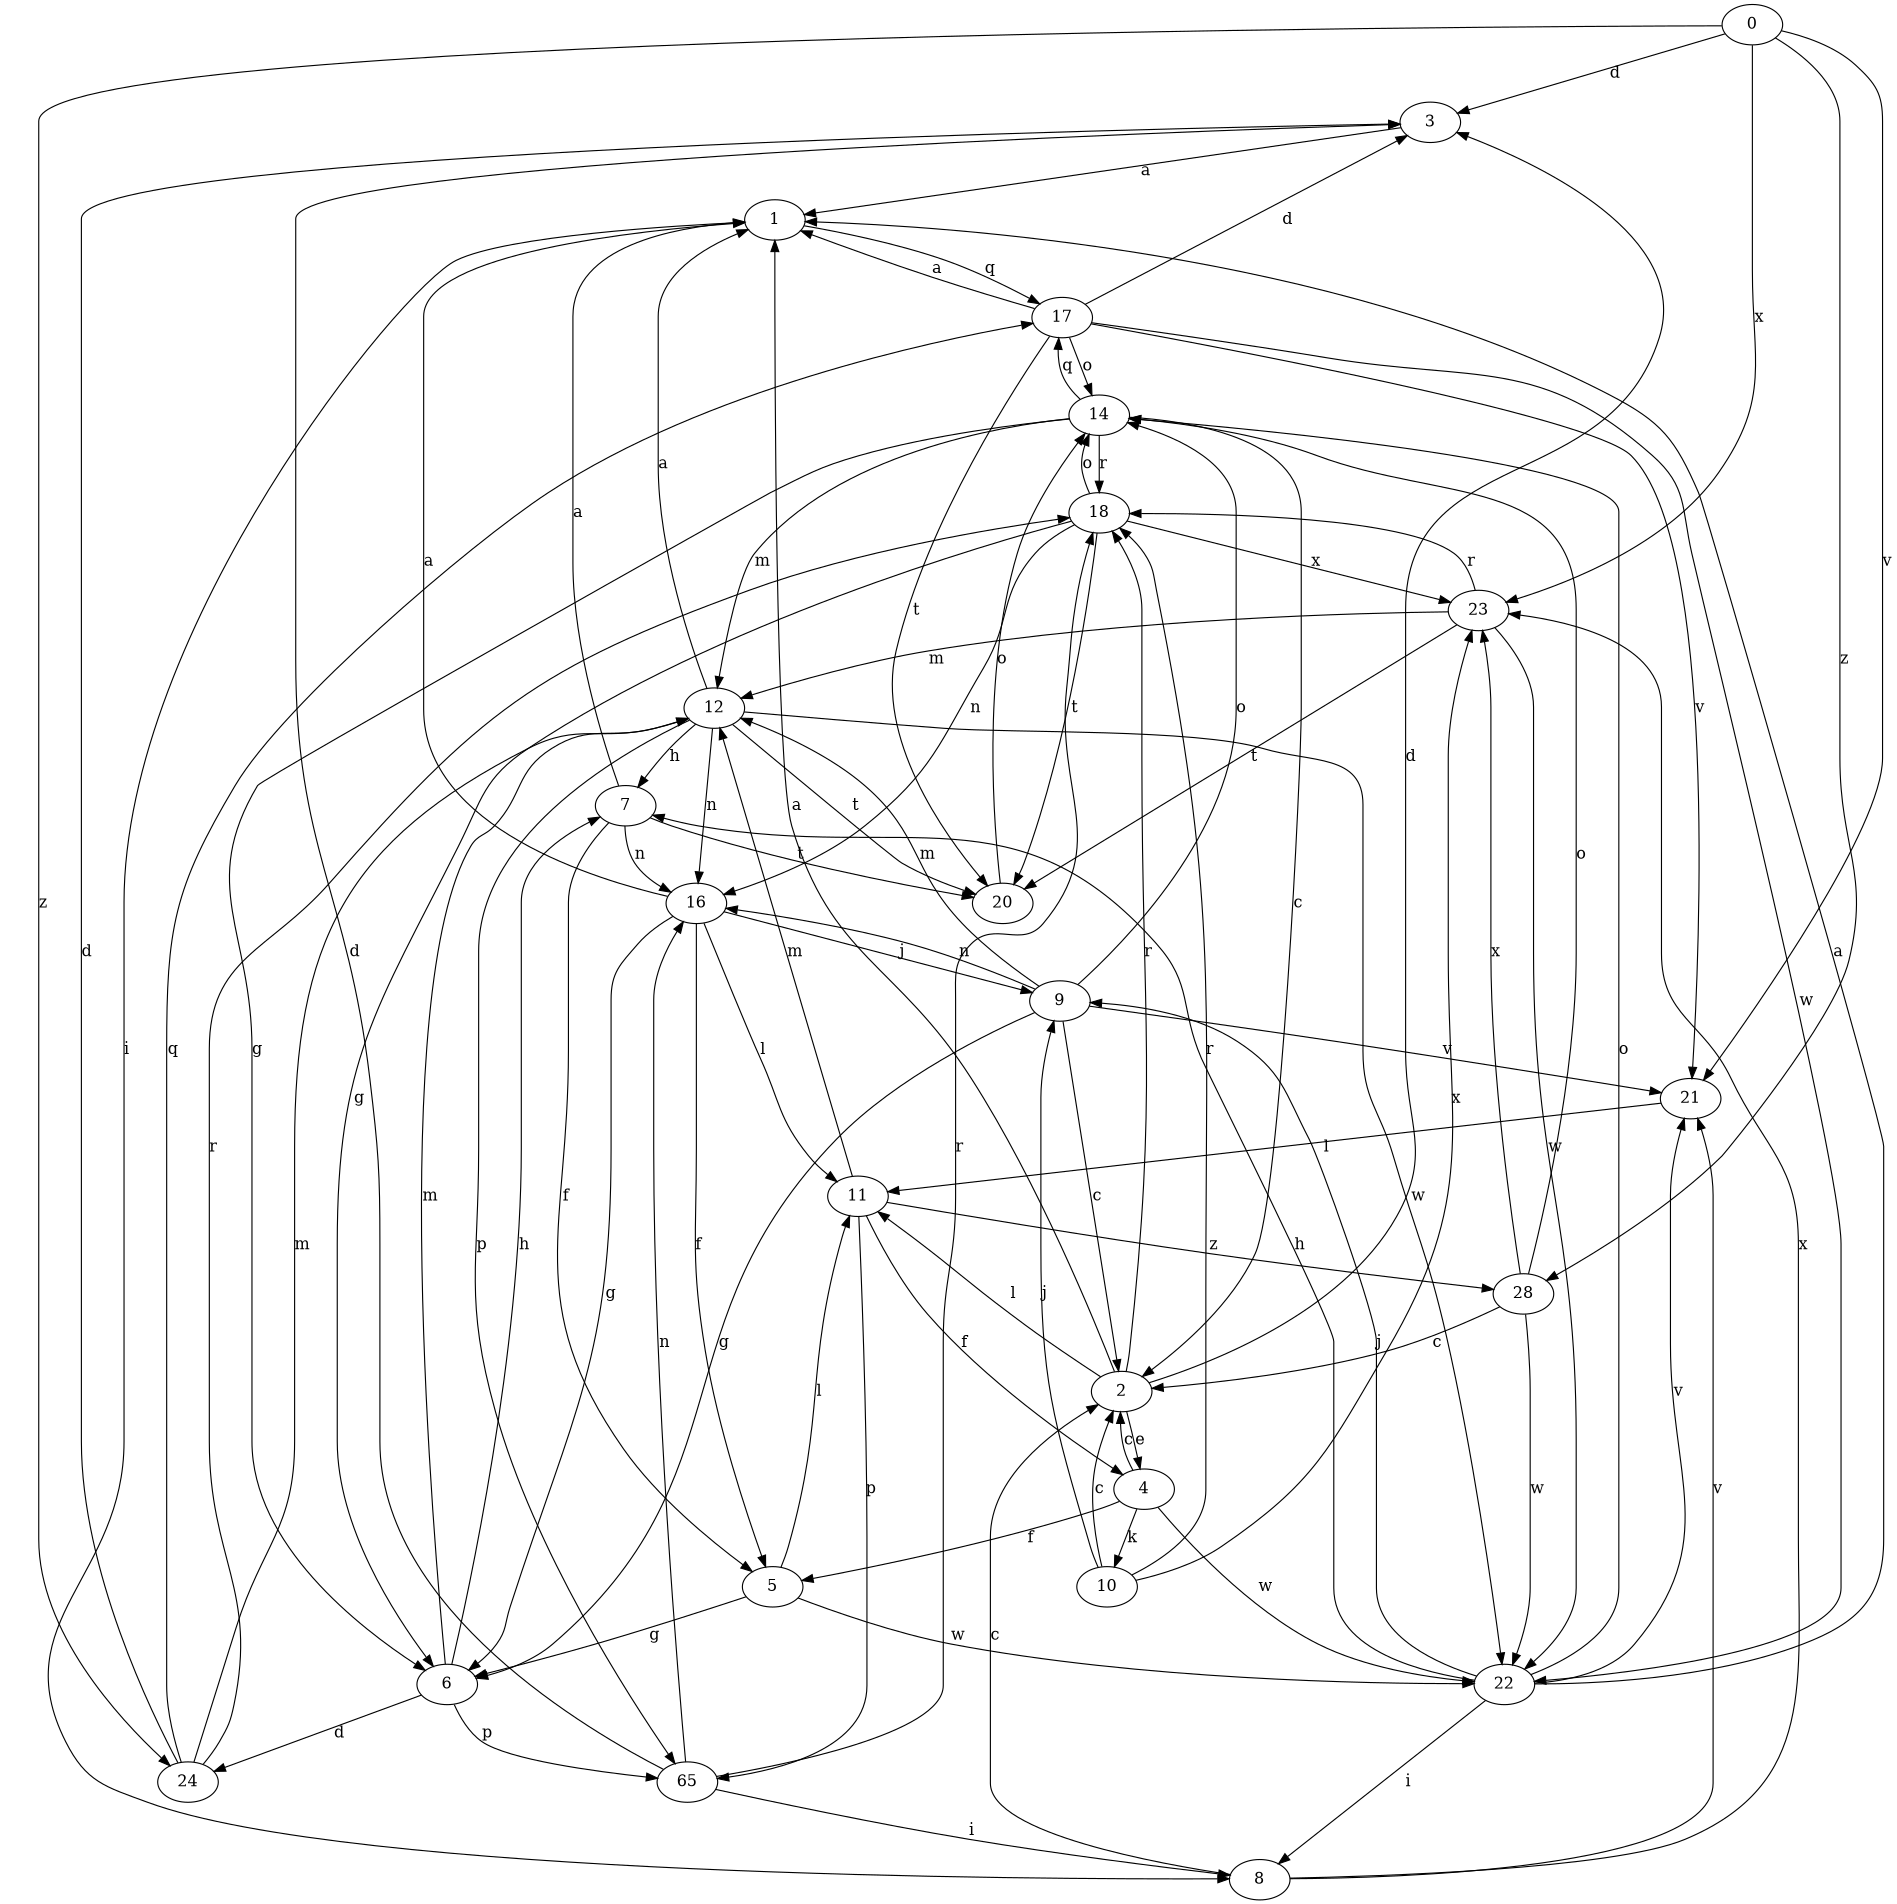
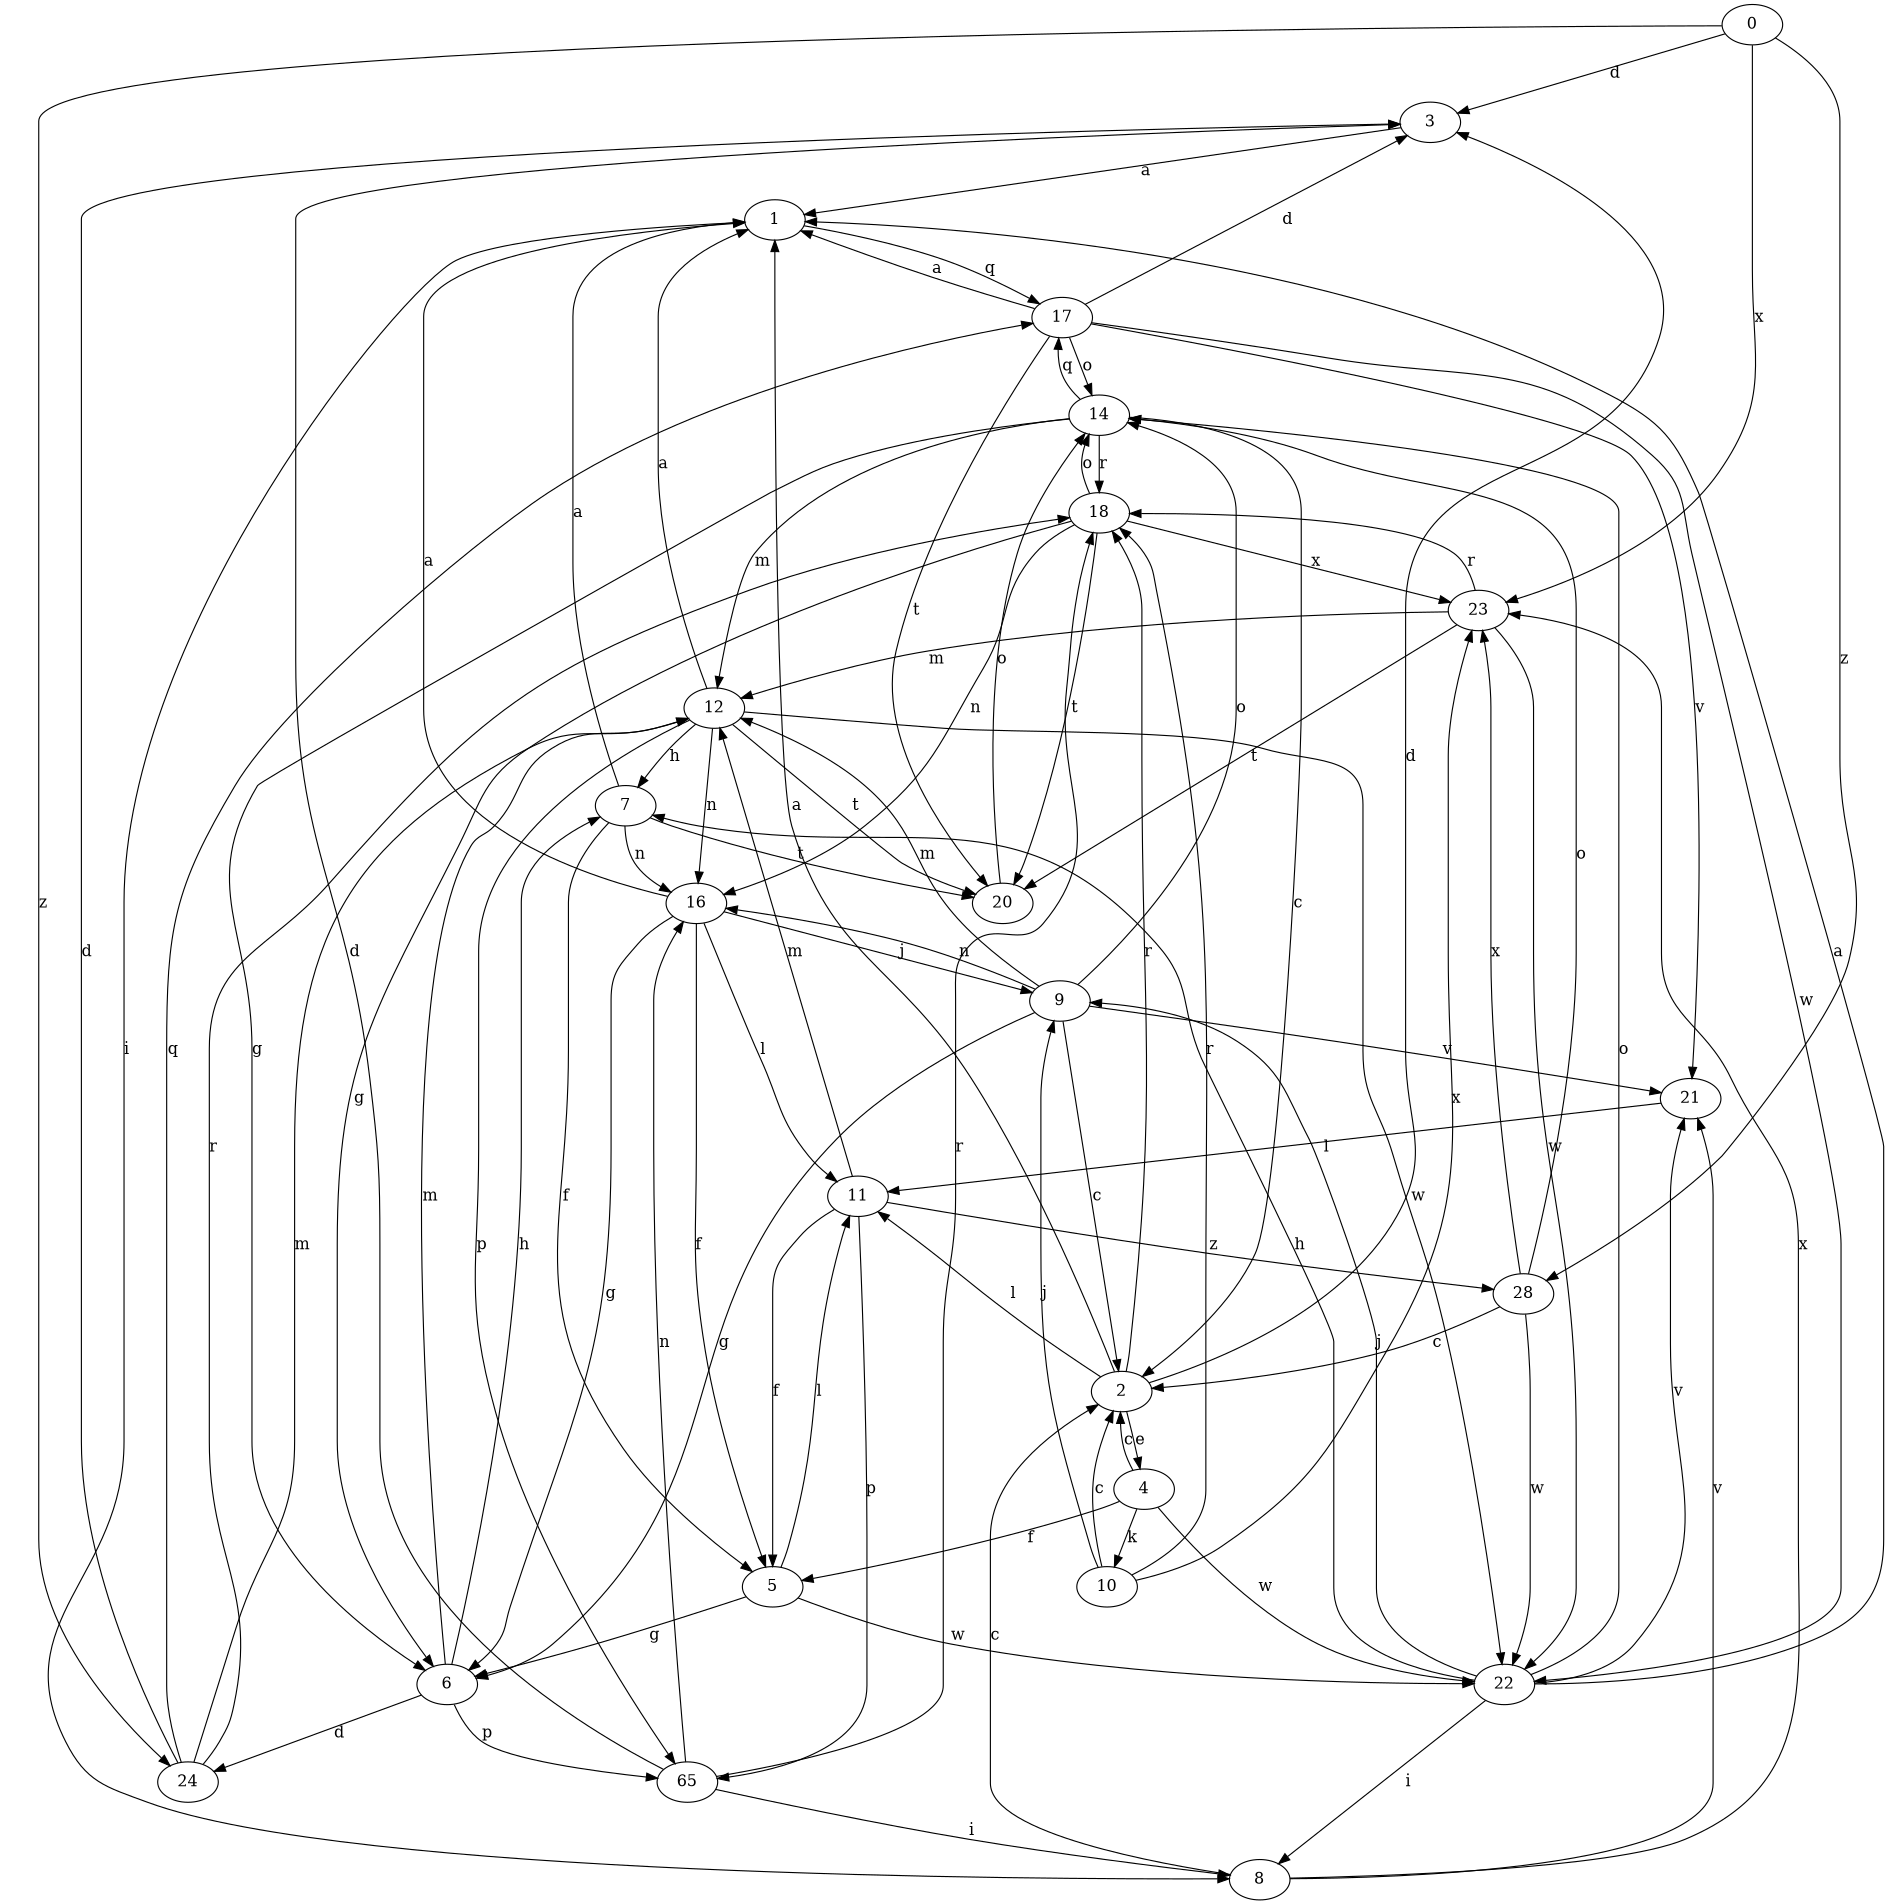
(1883, 546) -> none
(972, 1359) -> (773, 1369)
